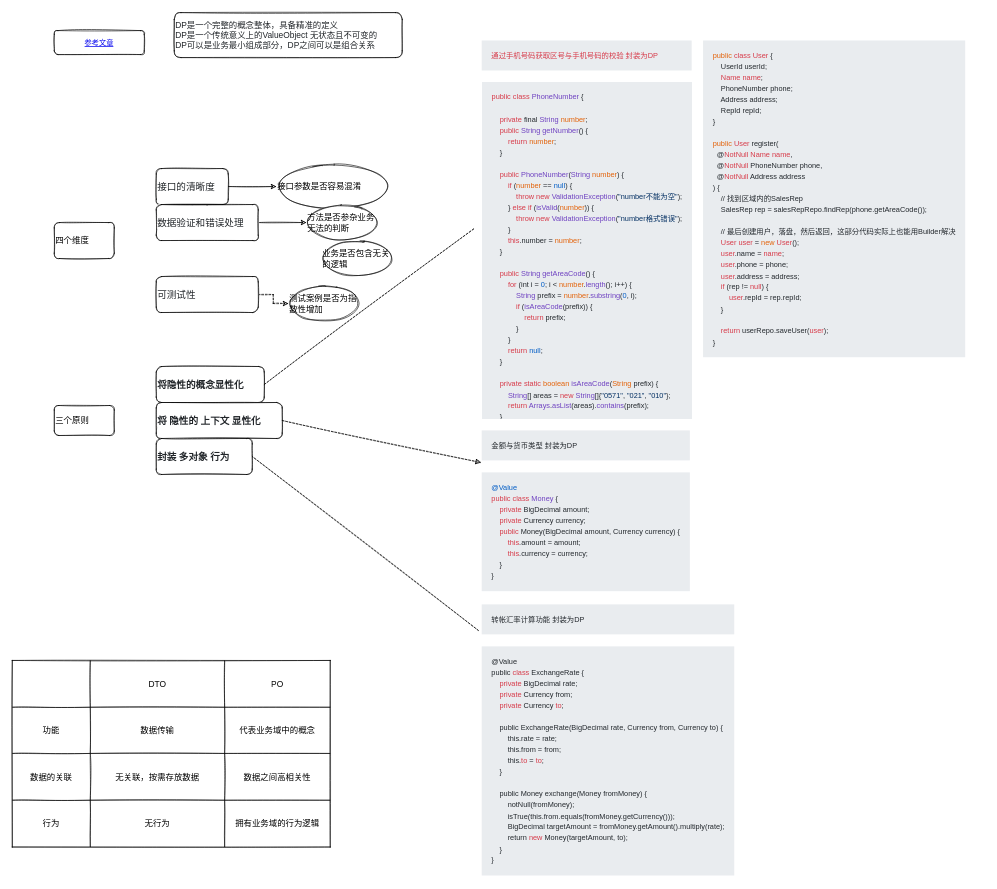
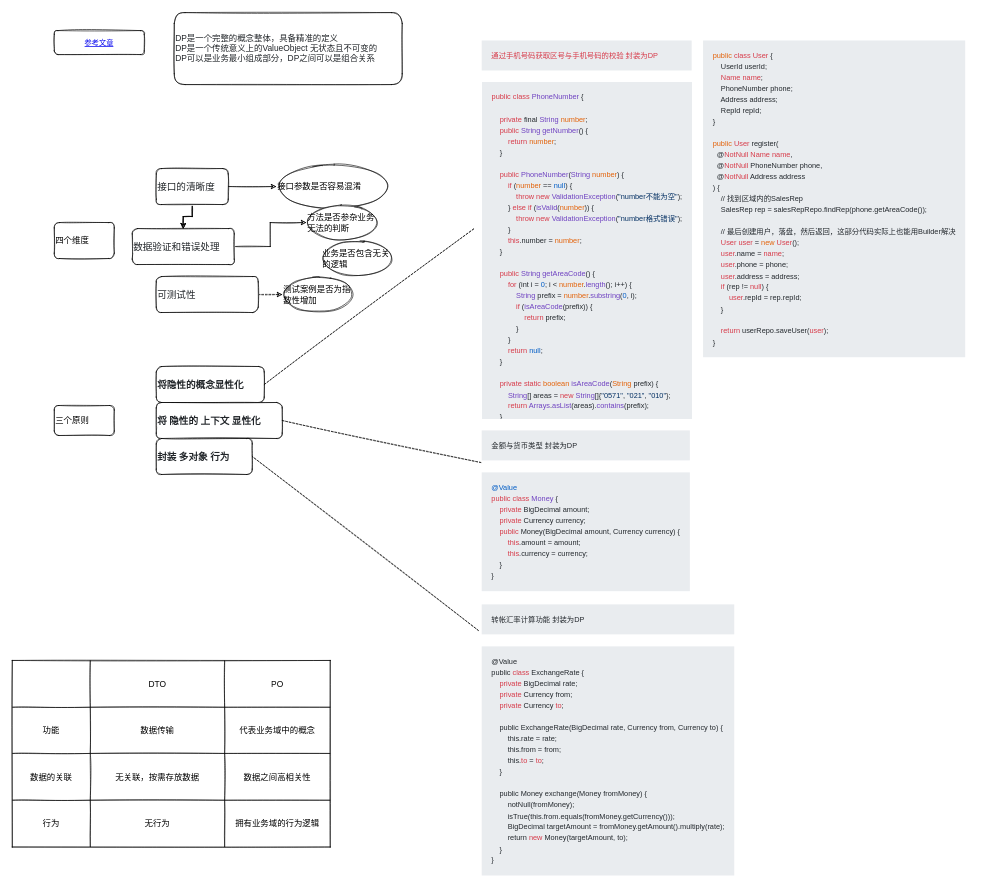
(288, 35) -> (288, 48)
(207, 222) -> (183, 246)
(324, 303) -> (318, 294)
(474, 461) -> (476, 461)
